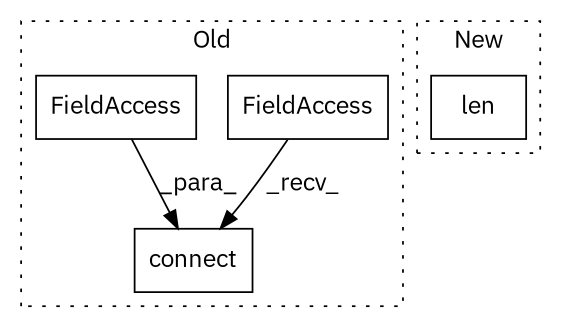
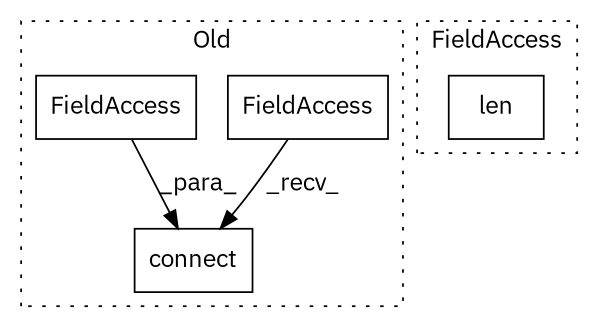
(479, 41) -> (497, 41)
